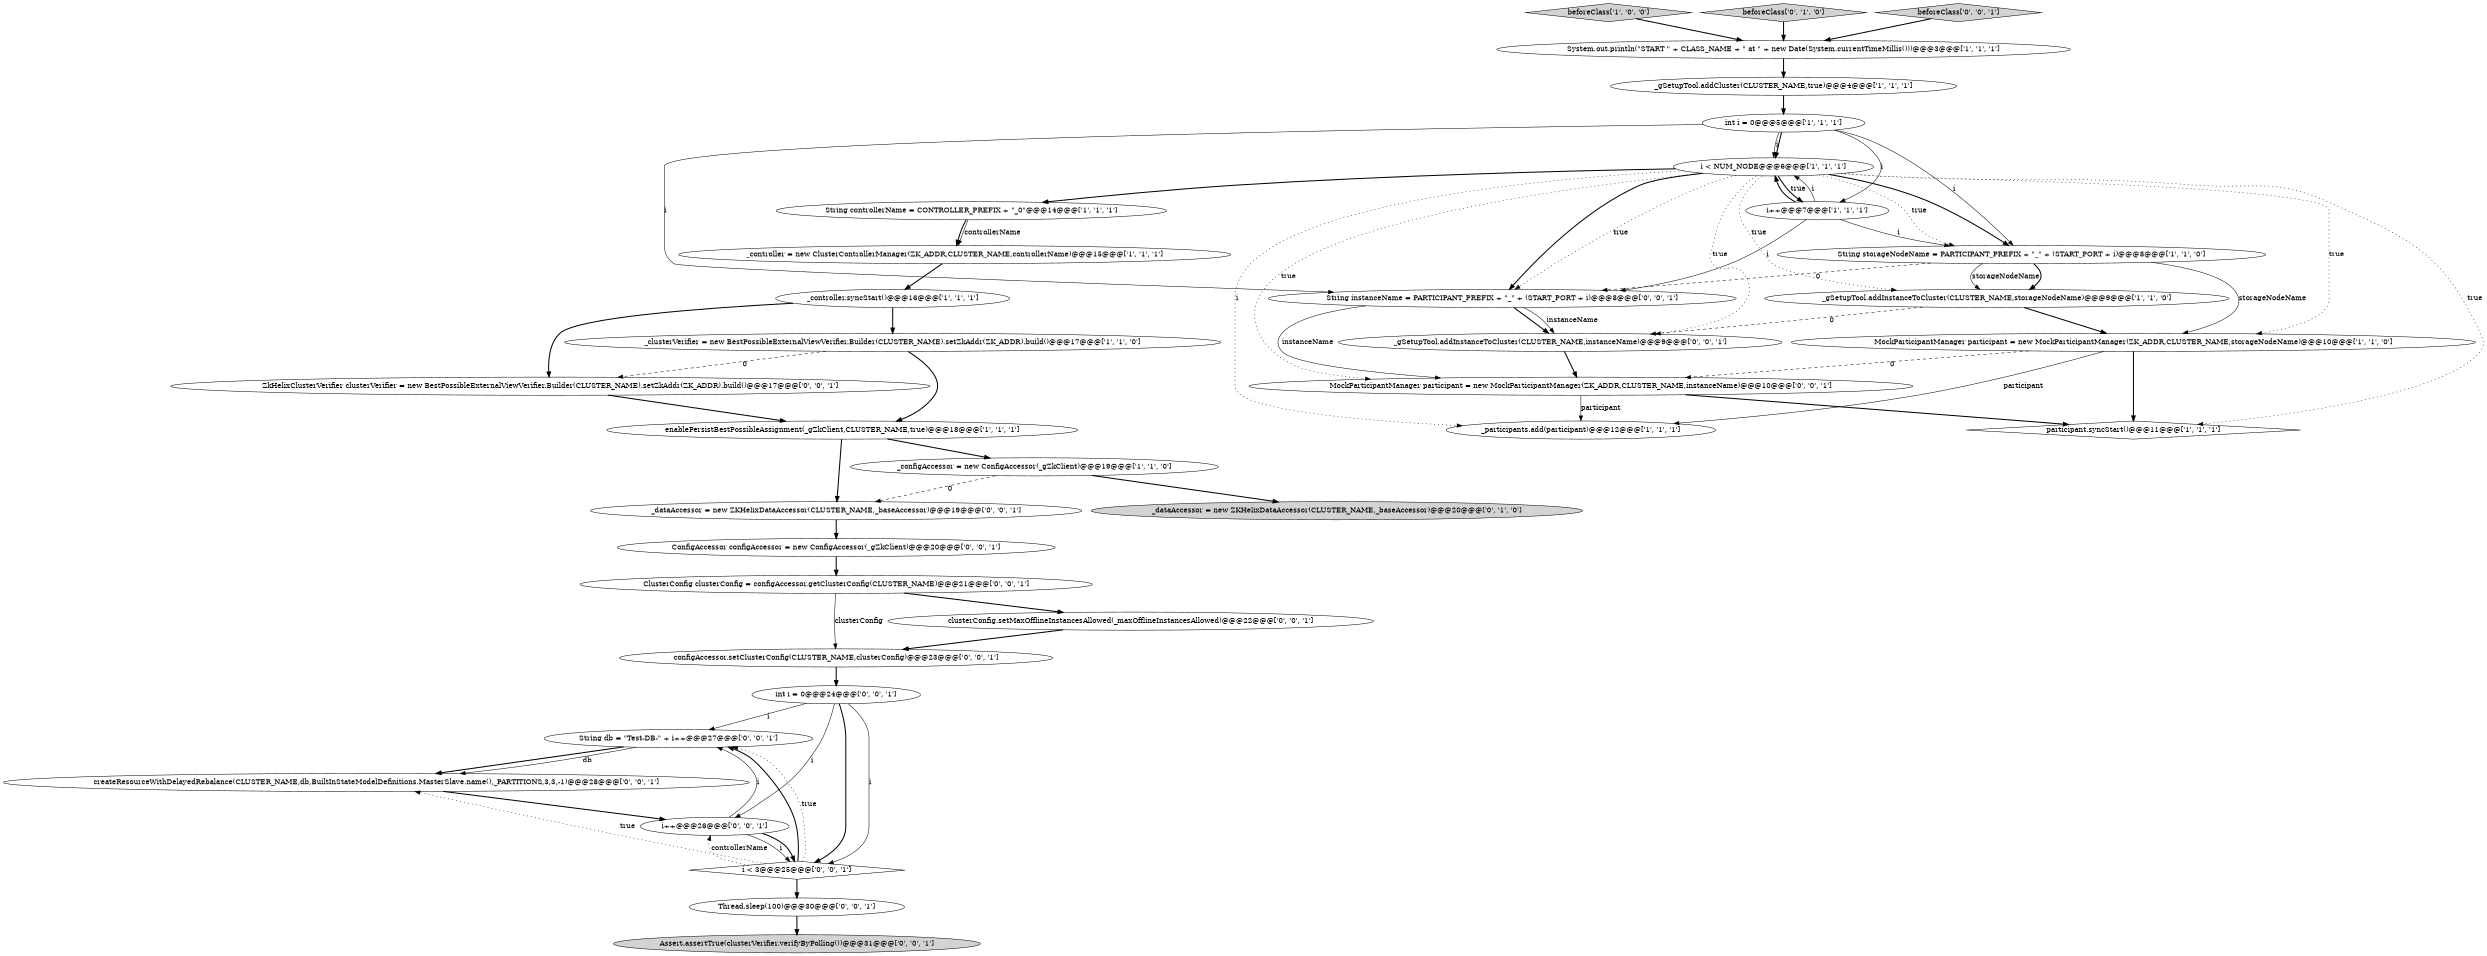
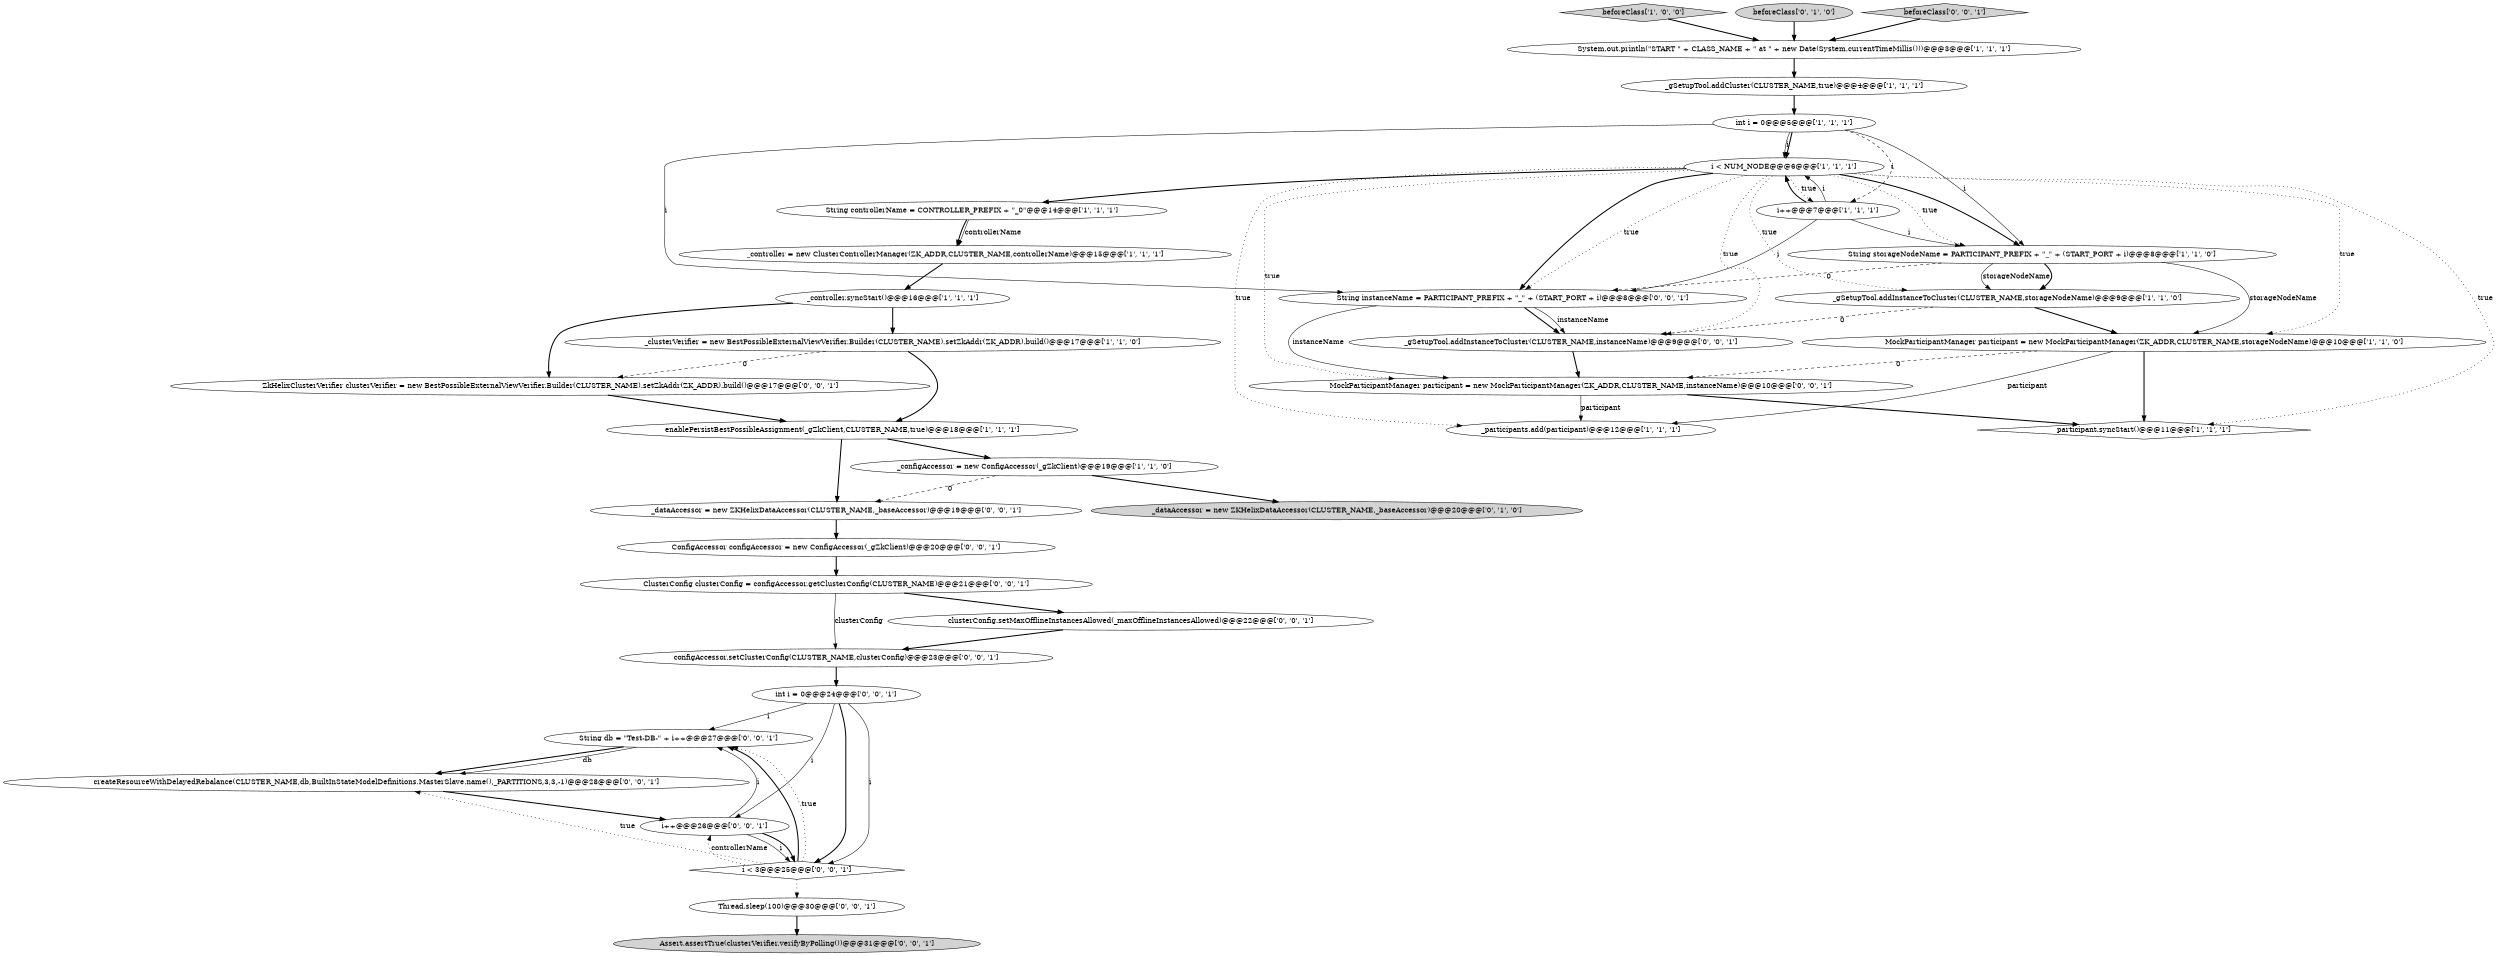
(1784, 13) -> (1794, 13)
(1880, 162) -> (1890, 162)
(1787, 189) -> (1798, 189)
(1237, 298) -> (1243, 298)
(797, 886) -> (797, 886)
